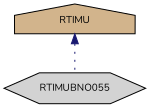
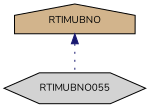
(75, 20) -> (75, 20)
